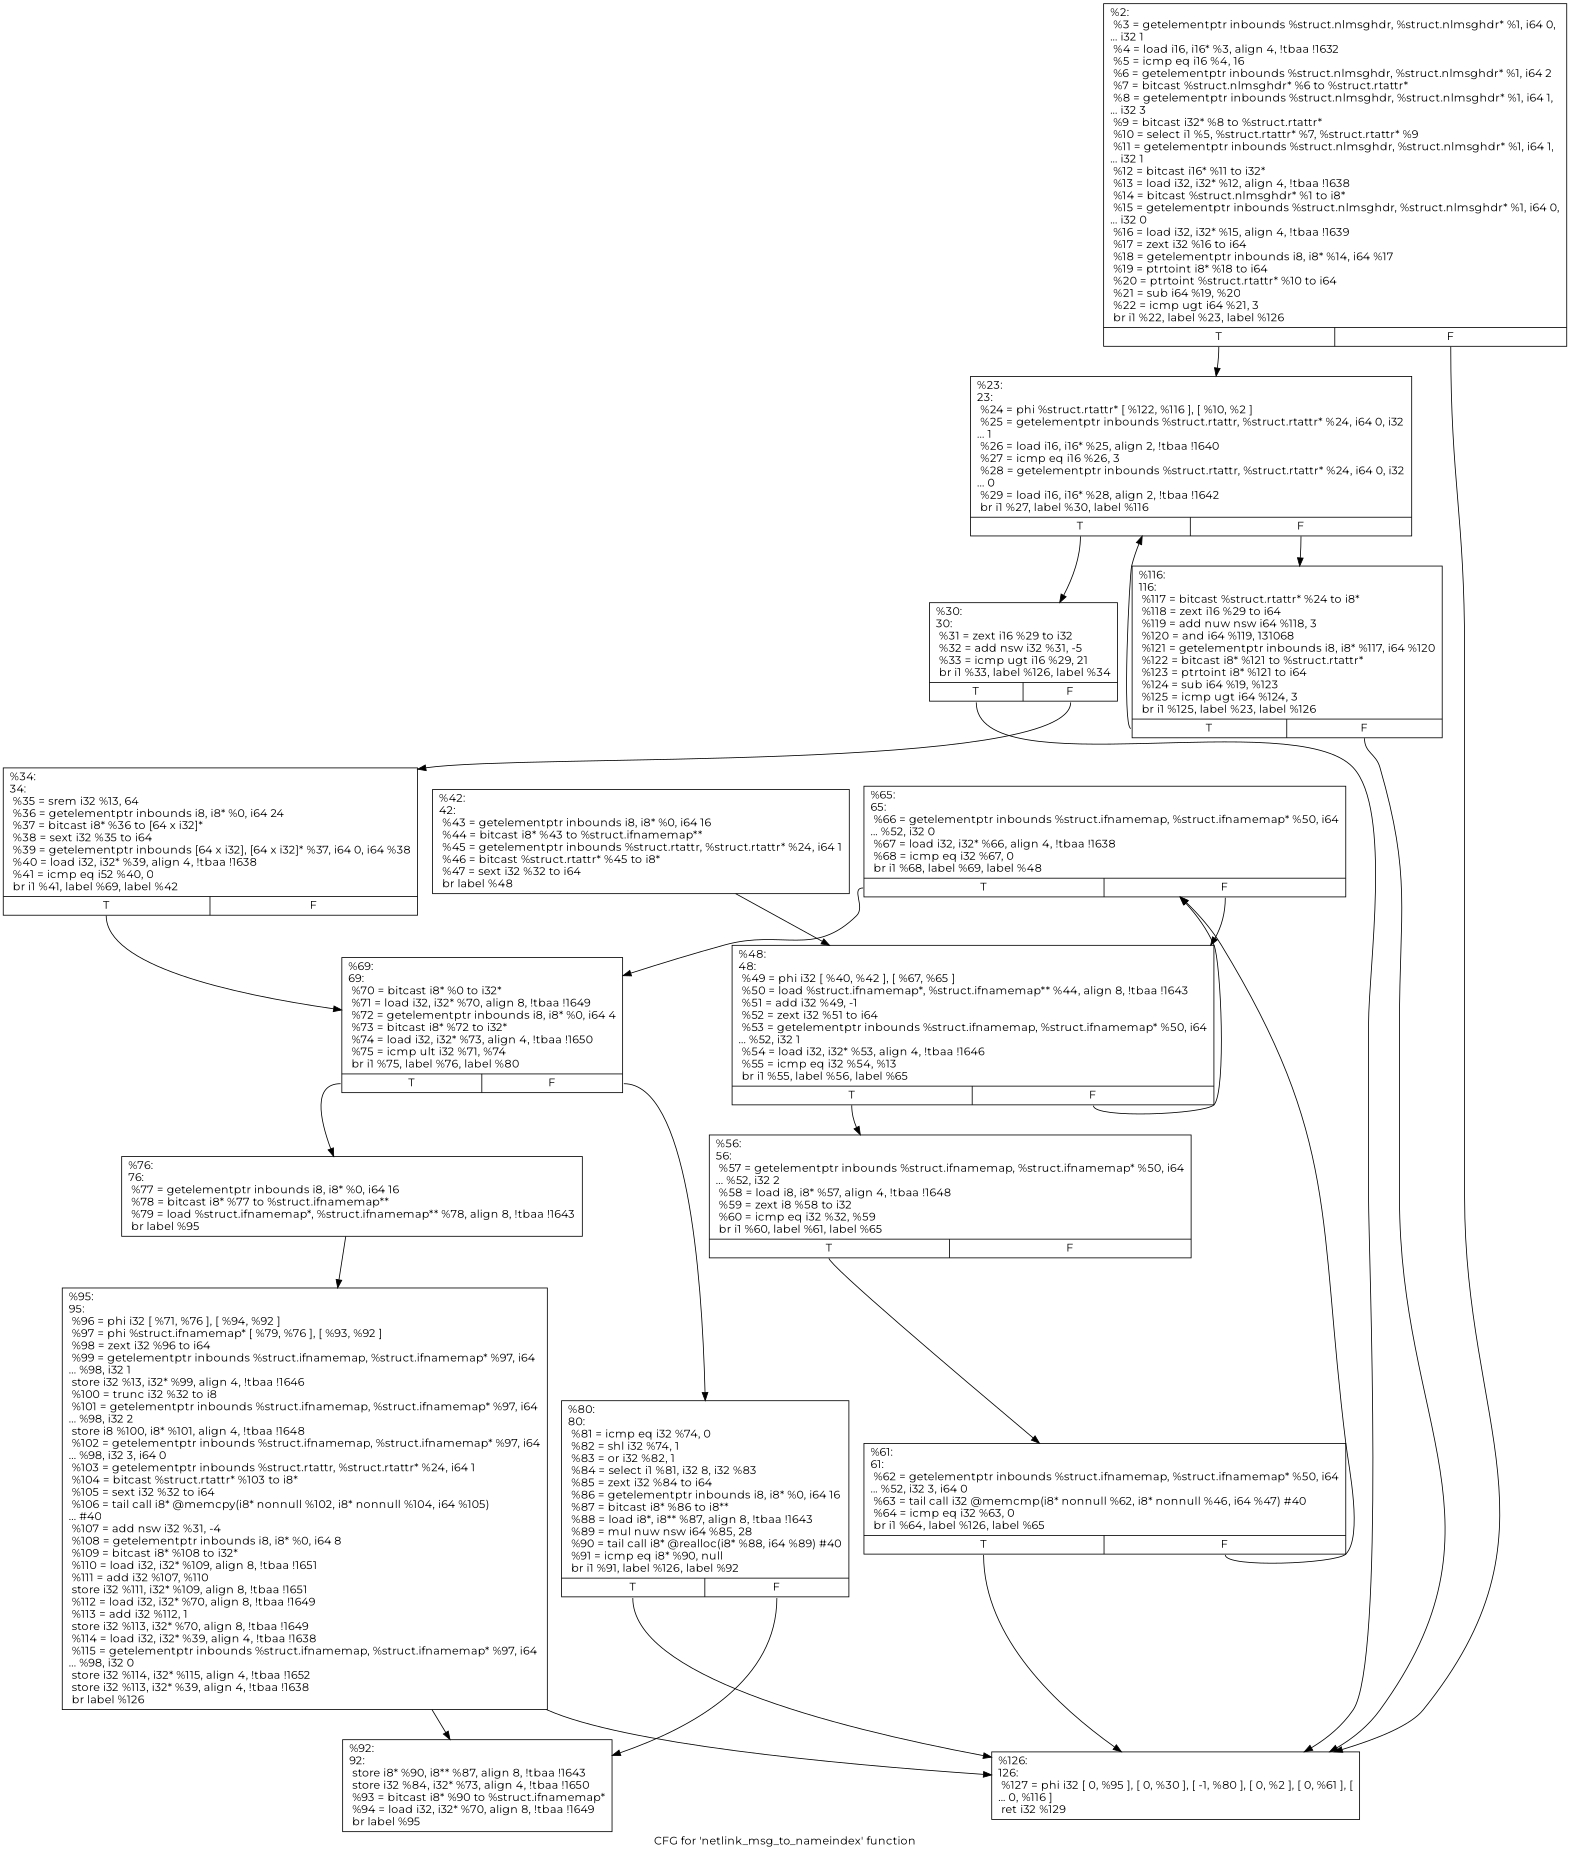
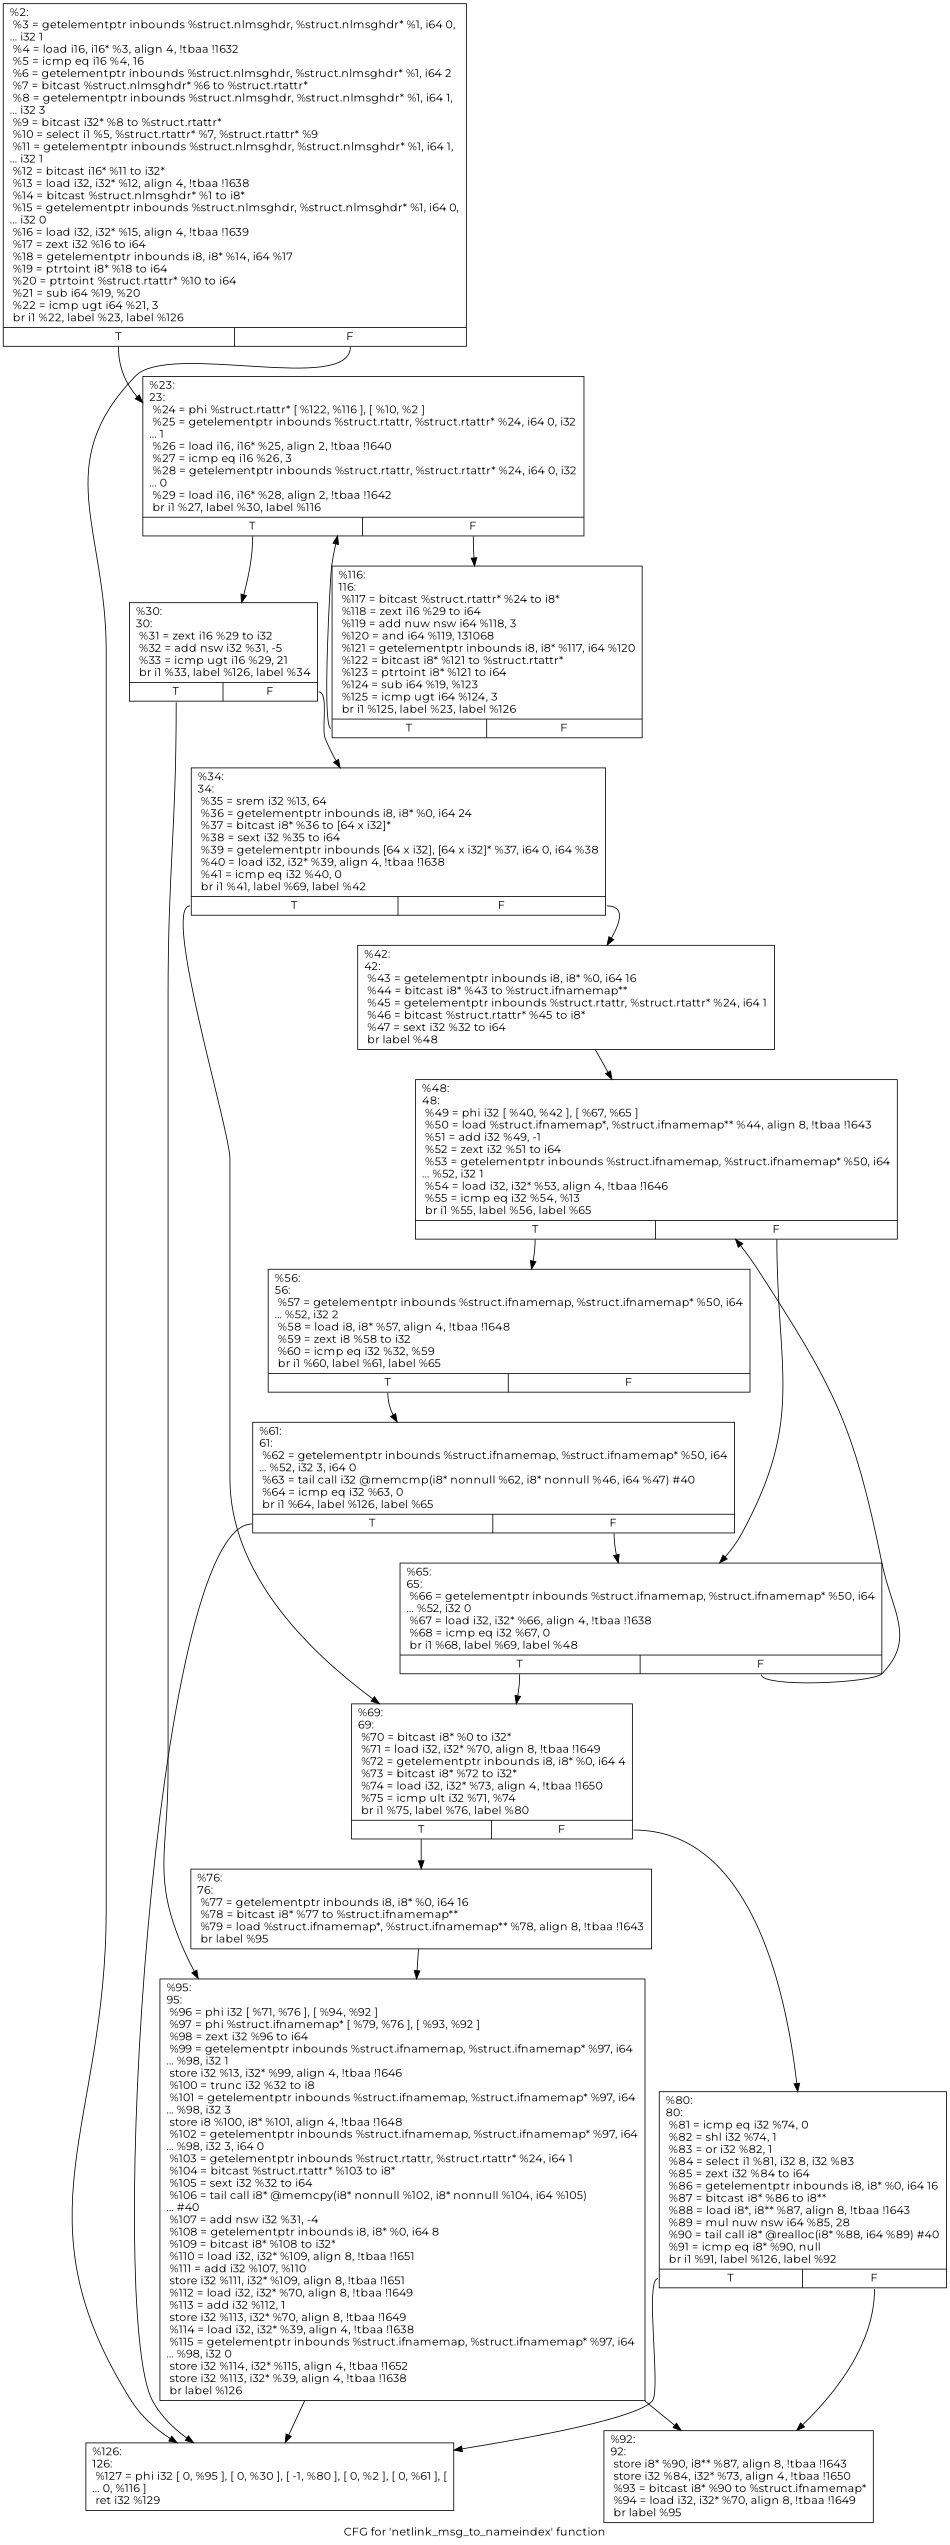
(82, 875) -> (270, 875)
none -> (619, 919)
(1369, 1067) -> (168, 1340)
(1403, 1259) -> none
(101, 1419) -> (199, 2110)
